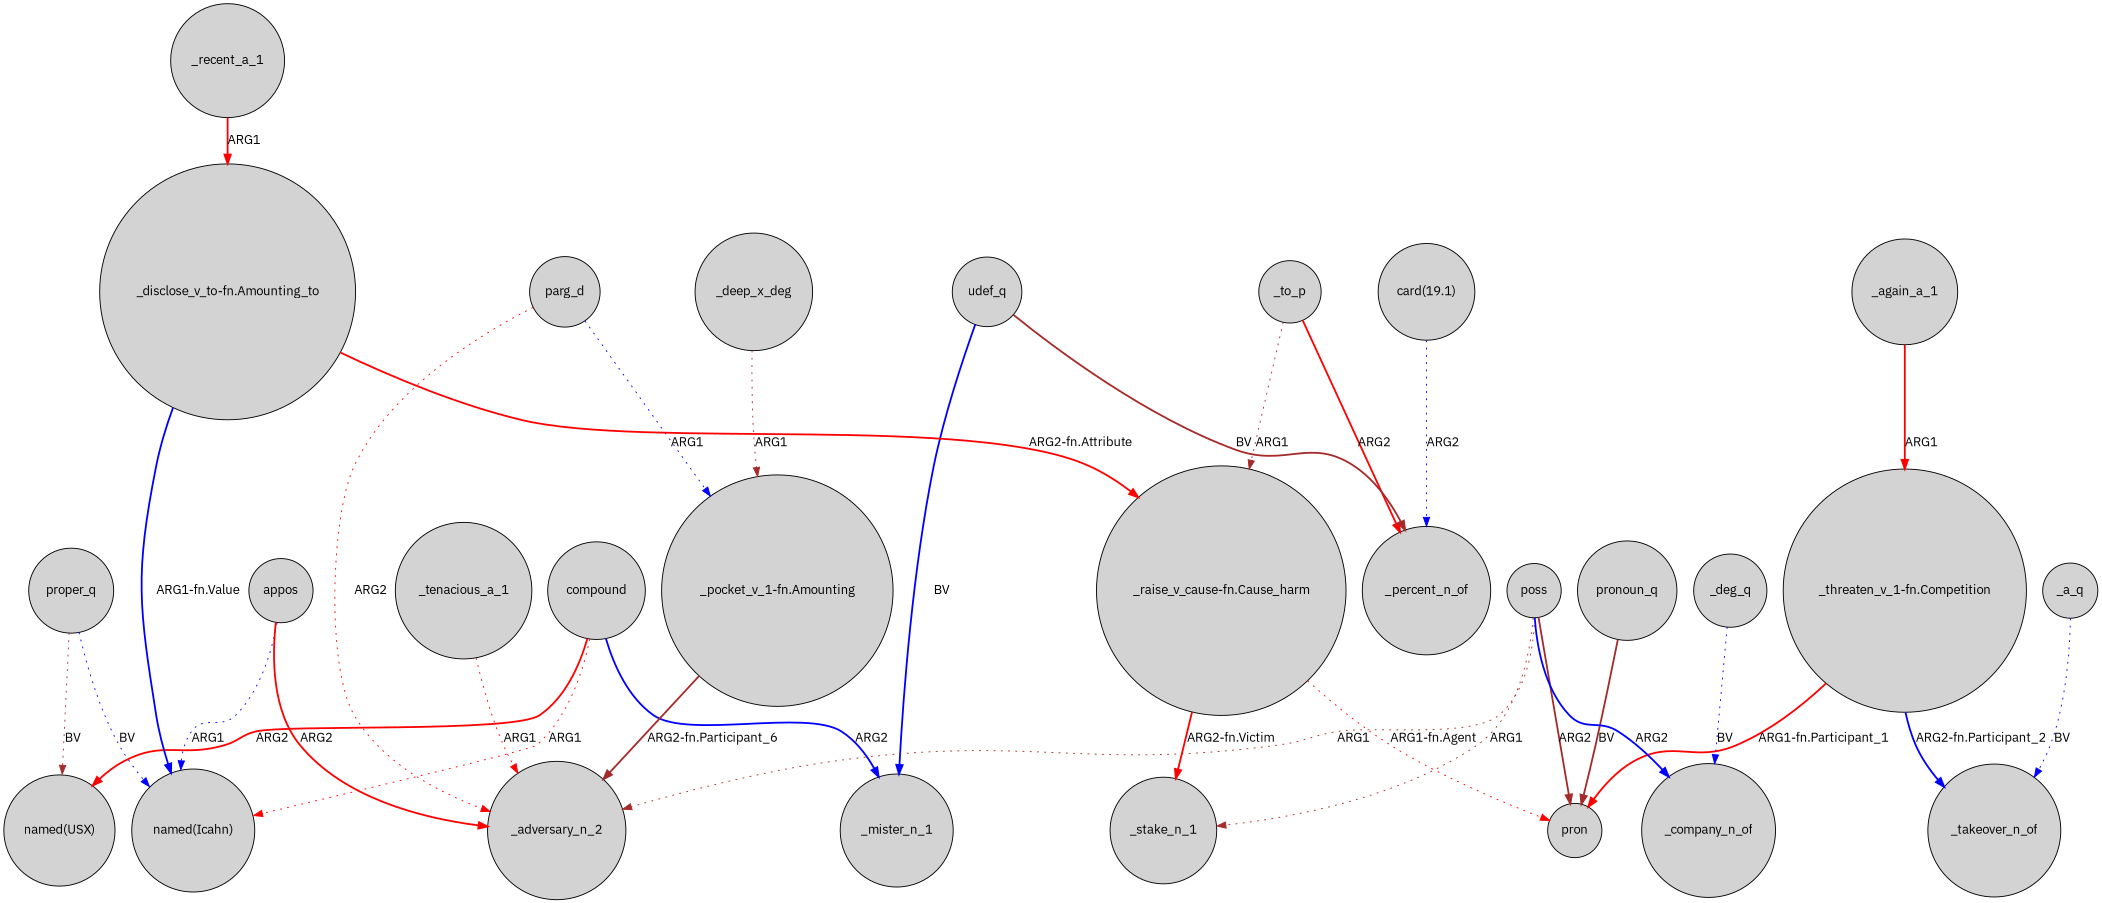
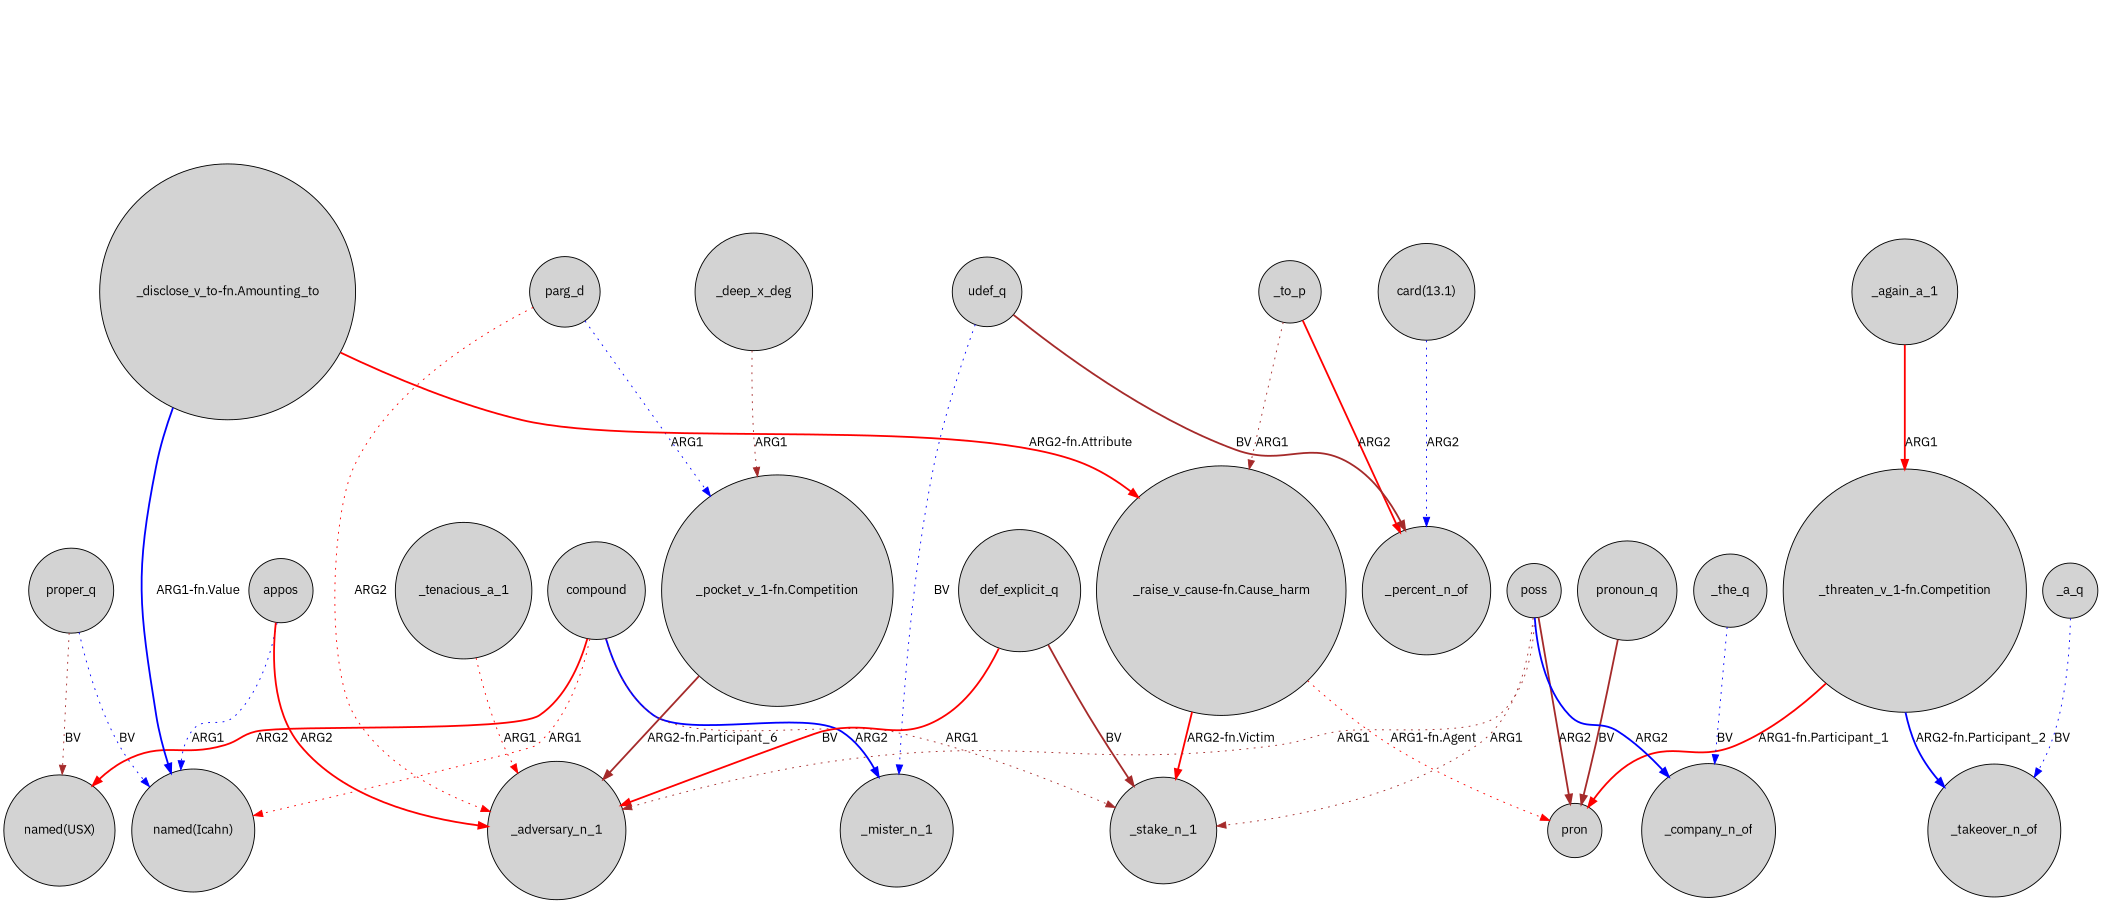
(228, 61) -> none
(1427, 292) -> (1427, 292)
(921, 542) -> (921, 542)
(777, 591) -> (777, 591)
none -> (1020, 591)
(1730, 591) -> (1730, 591)
none -> (797, 730)
(557, 831) -> (557, 831)
